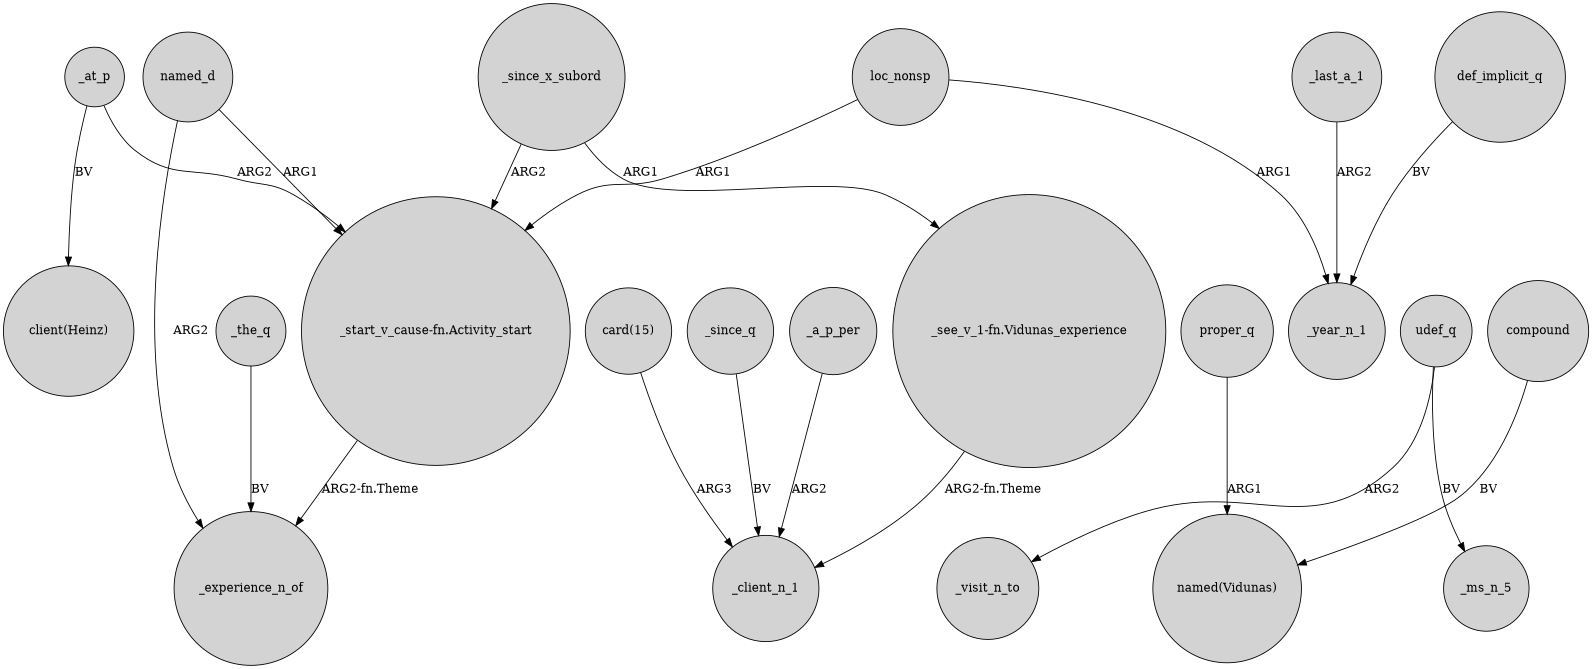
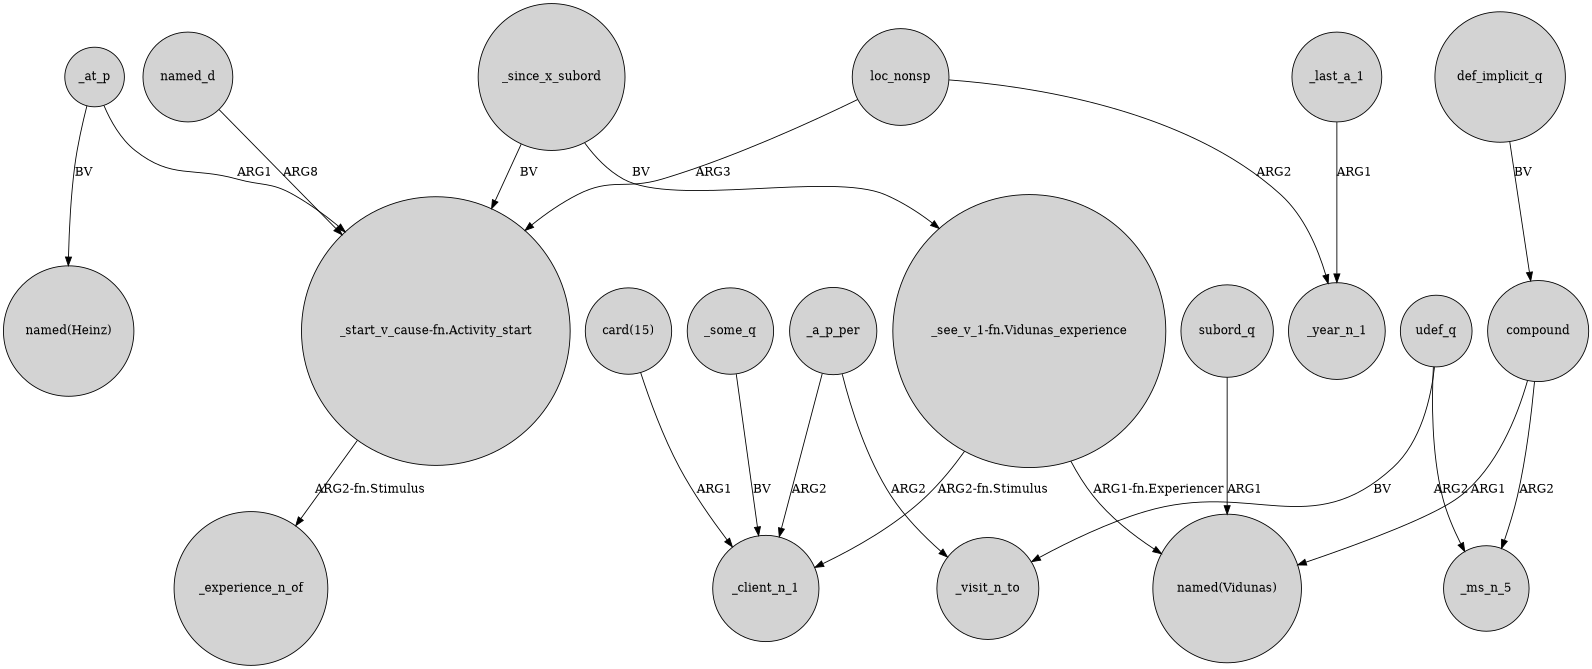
(255, 173) -> (255, 173)
(301, 173) -> (301, 173)
(529, 173) -> (529, 173)
(641, 173) -> (641, 173)
(714, 173) -> (714, 173)
(1274, 173) -> (1274, 173)
(1355, 173) -> (1355, 173)
(1393, 193) -> (1520, 207)
(155, 324) -> none
(69, 331) -> (69, 331)
(251, 331) -> none
(730, 331) -> (730, 331)
(1227, 331) -> (1227, 331)
none -> (1524, 462)
none -> (877, 471)
(370, 490) -> (370, 490)
(714, 490) -> (714, 490)
(993, 490) -> (993, 490)
(1382, 490) -> (1382, 490)
(1451, 490) -> (1451, 490)
(1488, 490) -> (1488, 490)
none -> (1106, 511)
